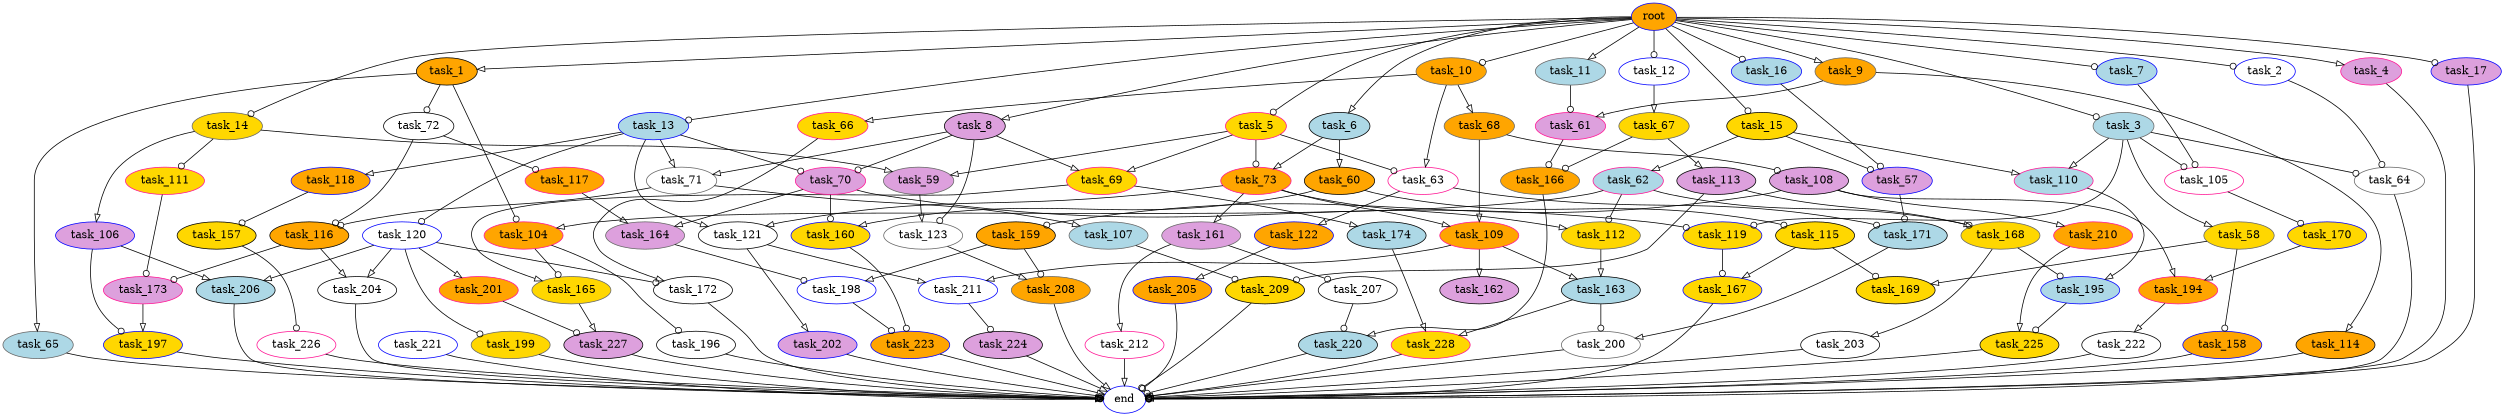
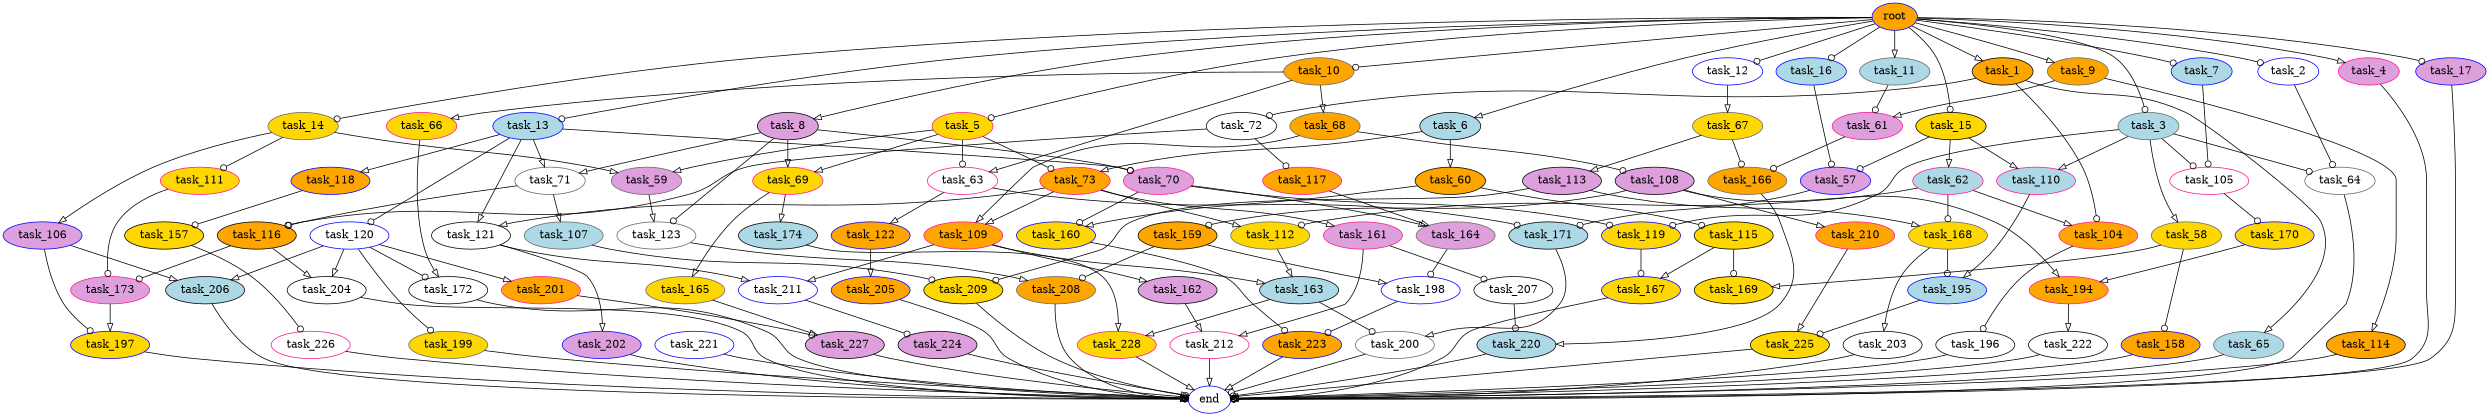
(1201, 236) -> (1363, 236)
(542, 257) -> none
none -> (1192, 314)
